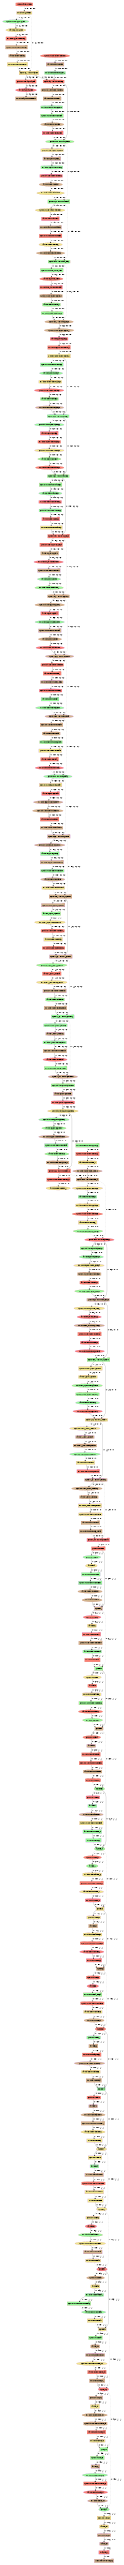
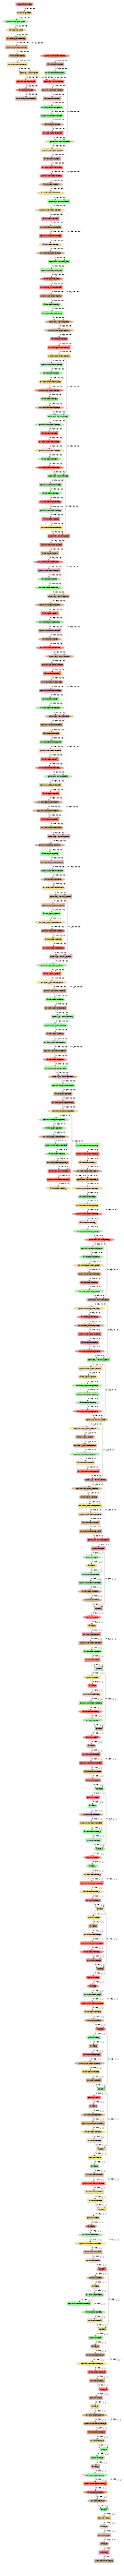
(52, 167) -> (52, 167)
(82, 2309) -> (94, 2303)
